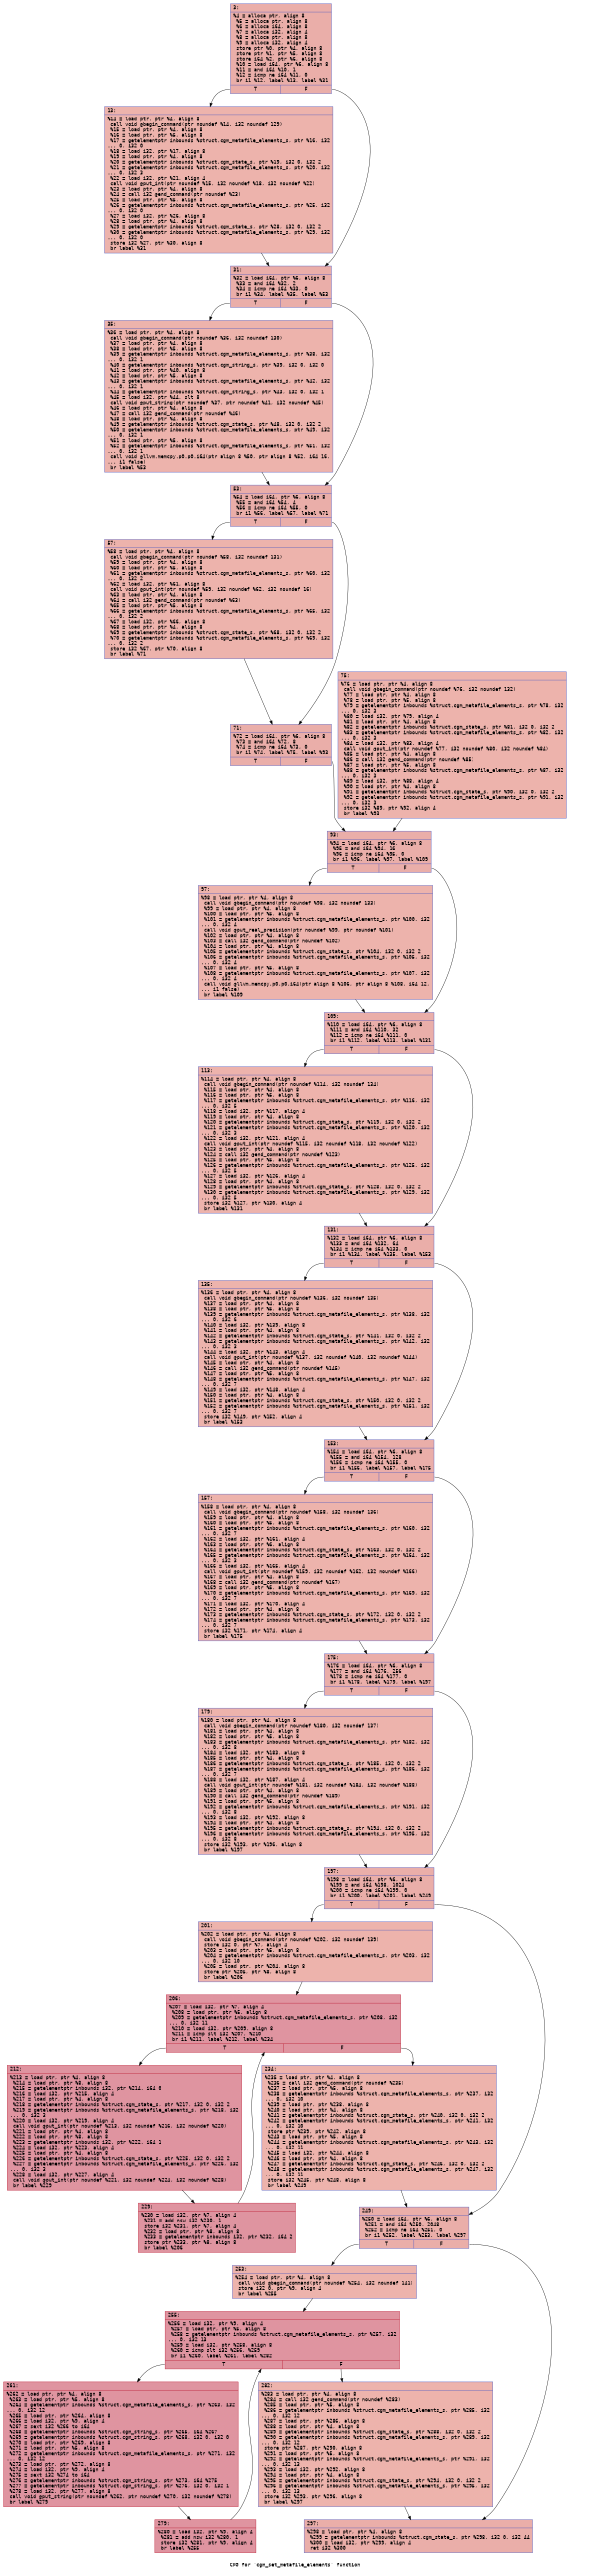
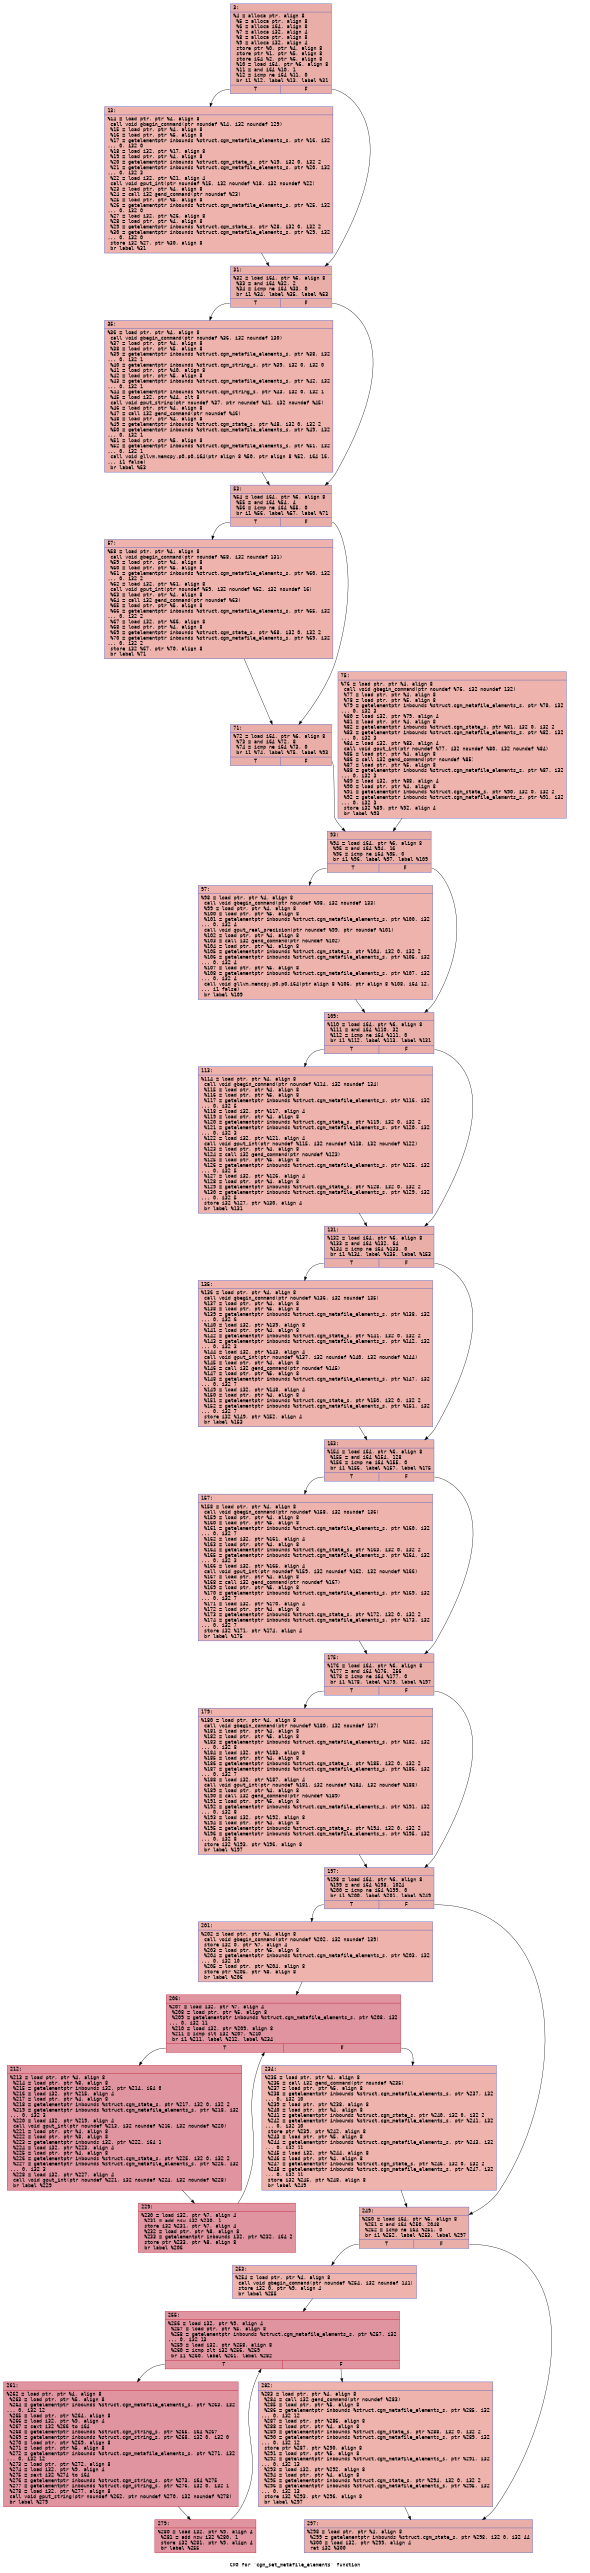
(250, 1545) -> (250, 1545)
